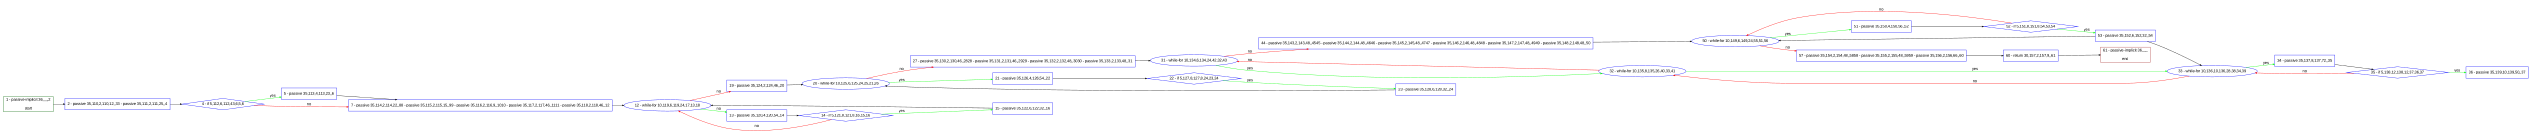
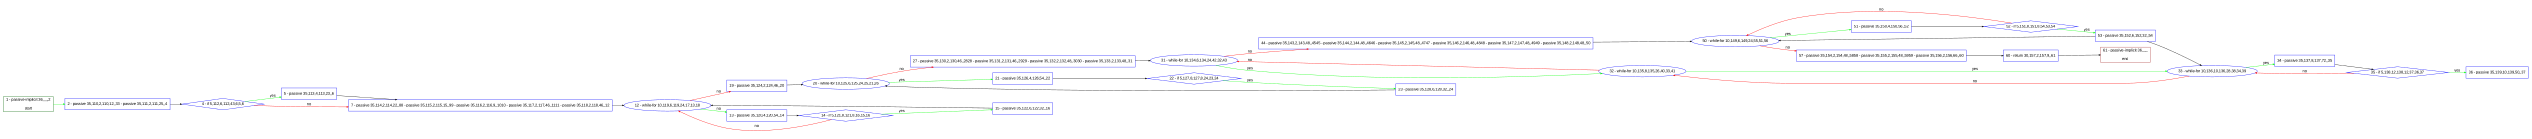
(58, 104) -> (58, 104)
